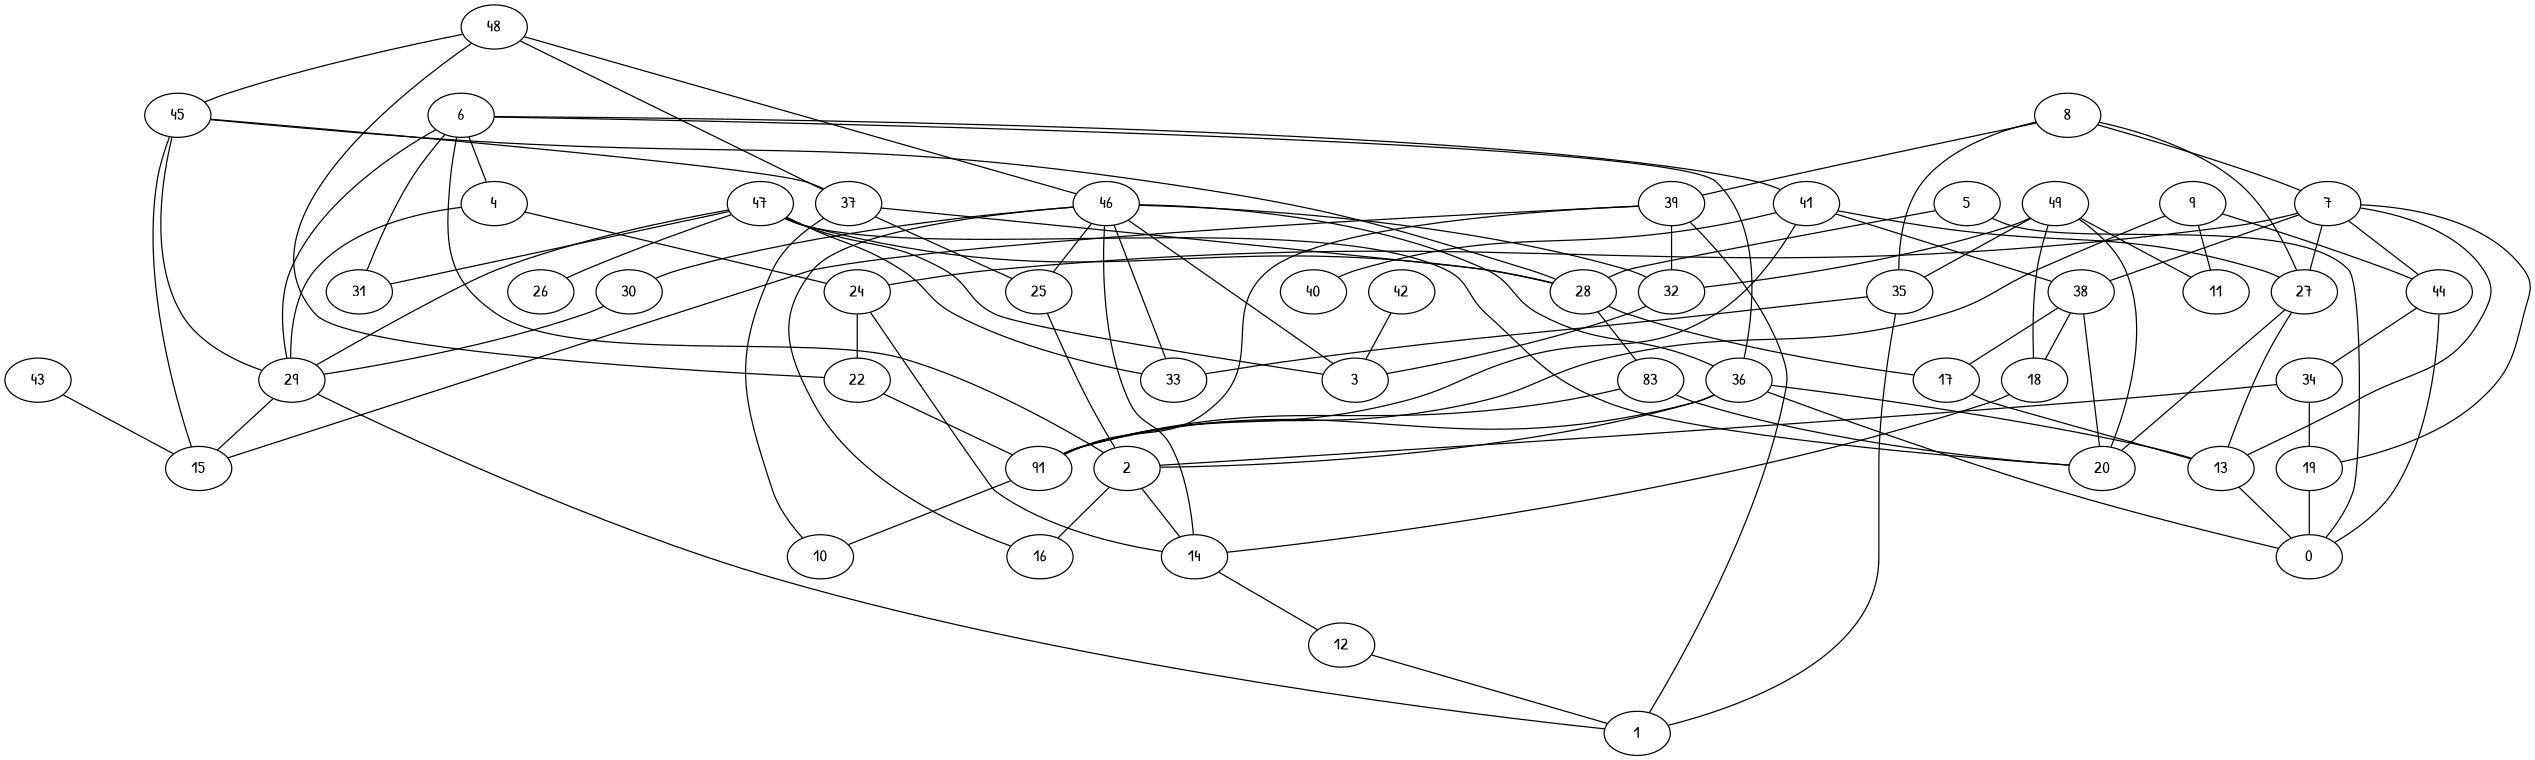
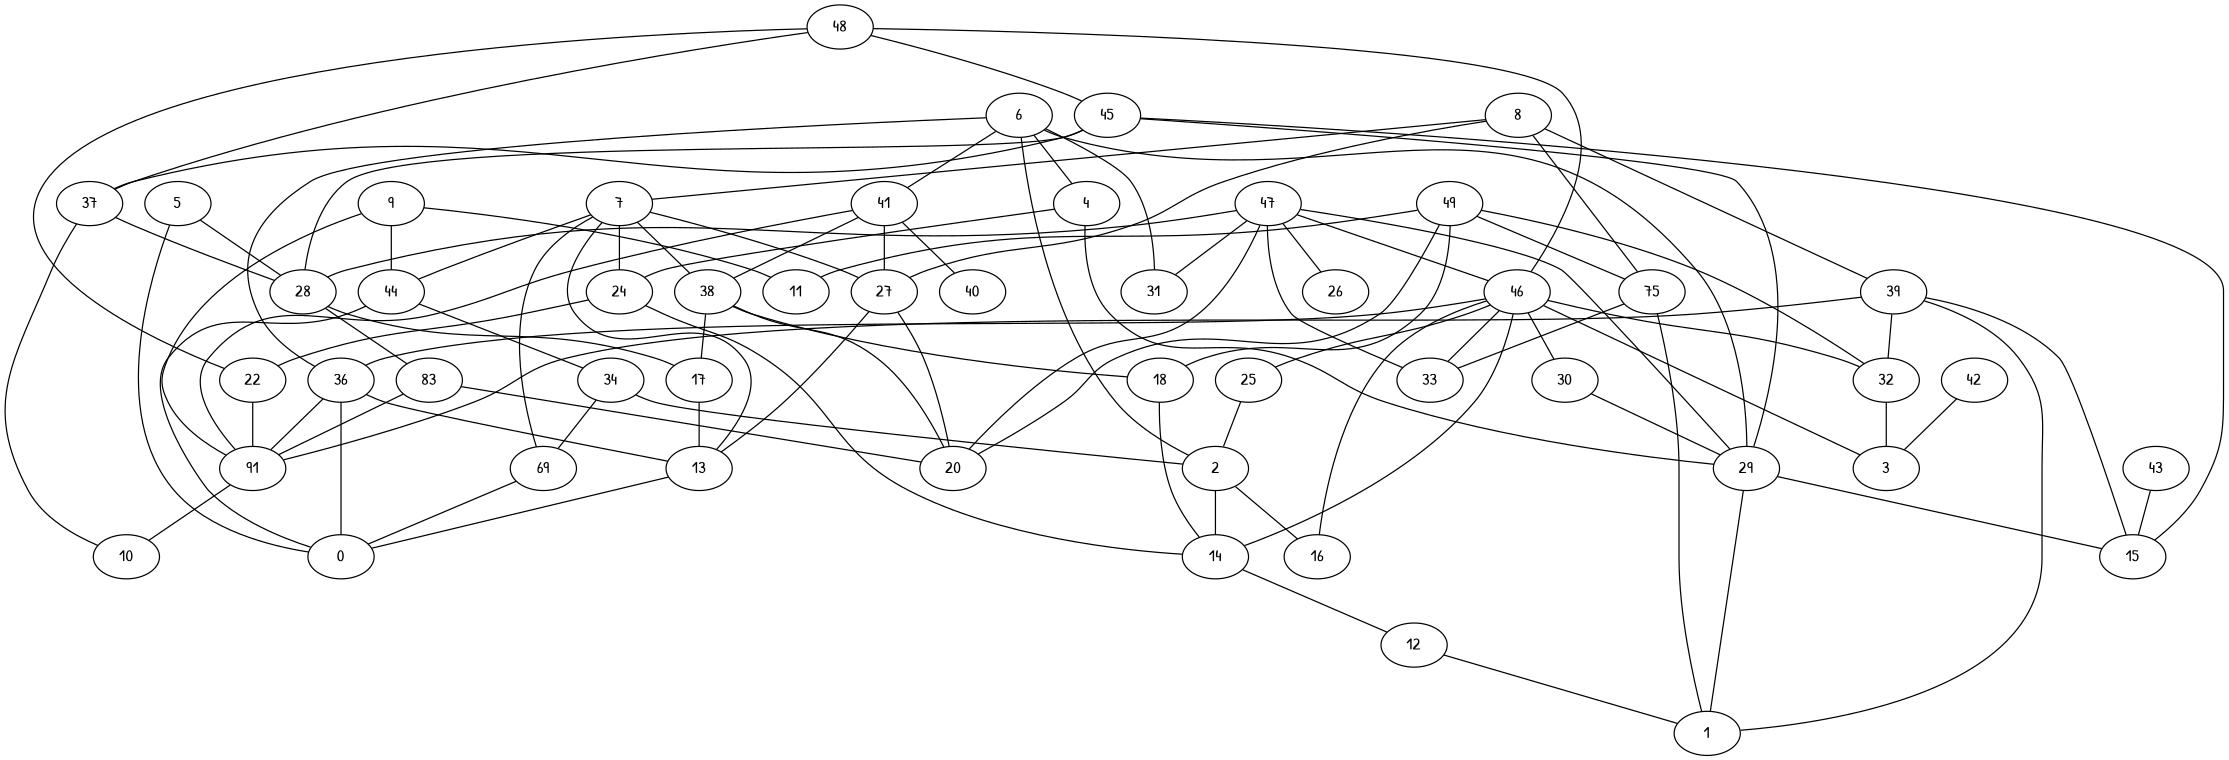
(944, 248) -> none
(1900, 292) -> (1652, 292)
(1043, 327) -> (1393, 248)
(1440, 450) -> none
(2309, 468) -> (543, 468)
